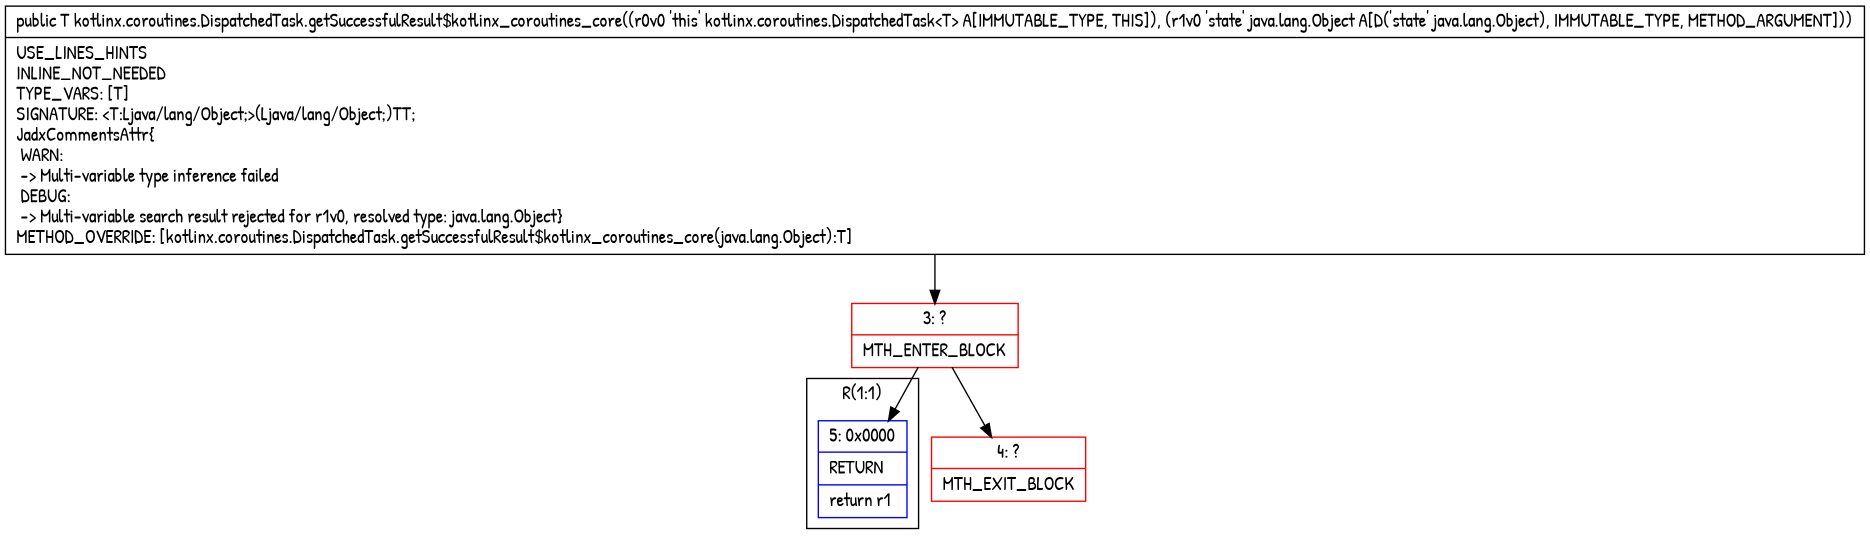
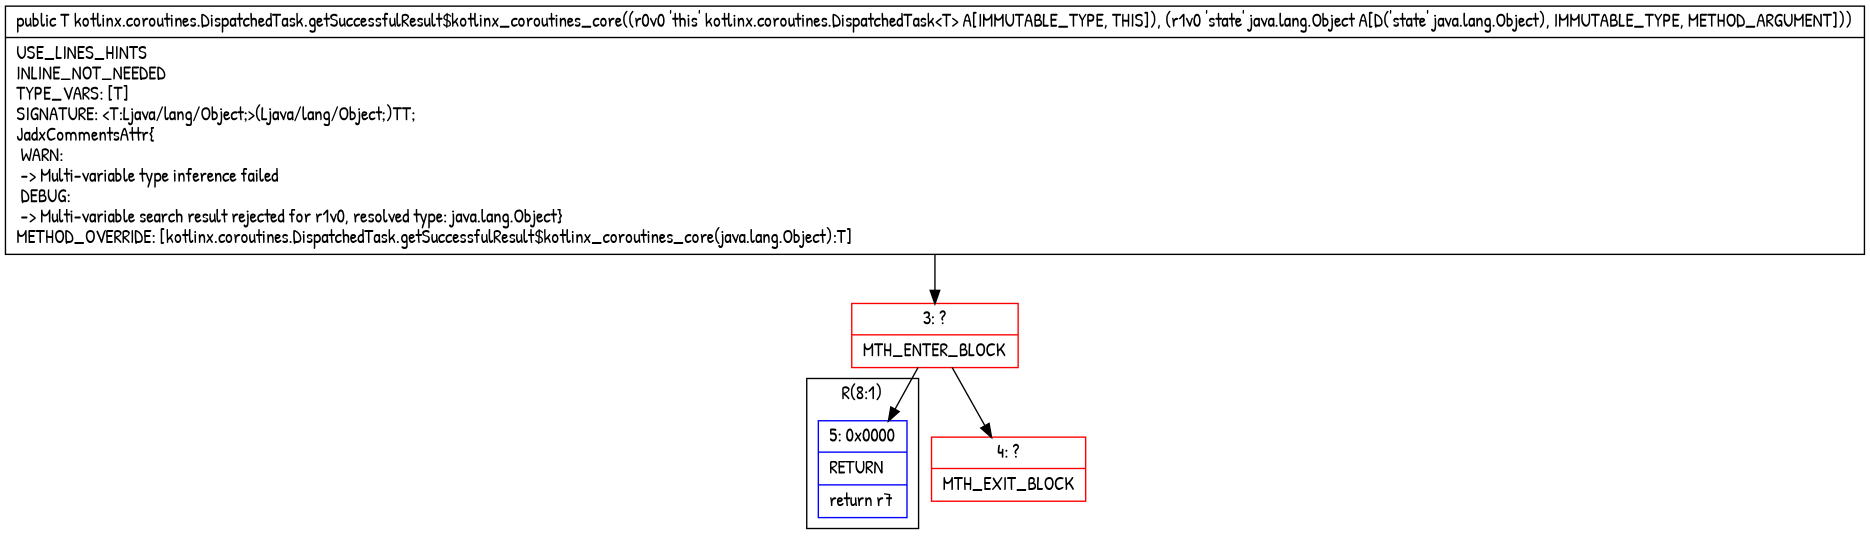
(863, 394) -> (863, 394)
(861, 501) -> (861, 501)
